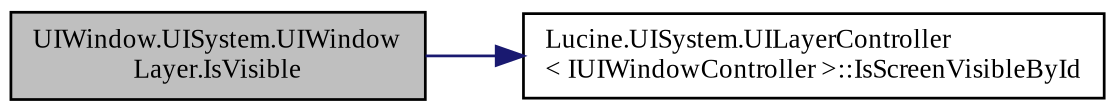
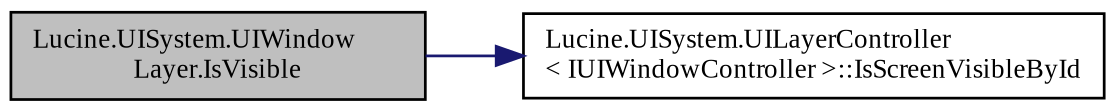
(218, 56) -> (218, 56)
